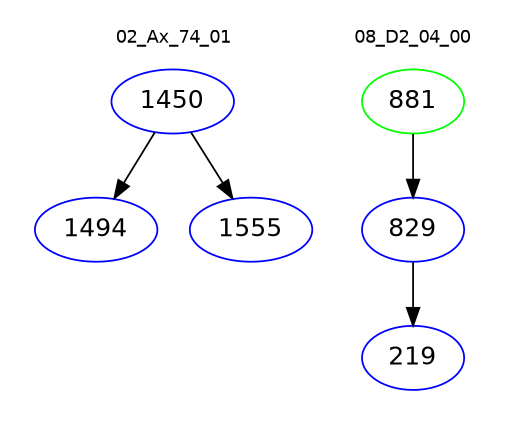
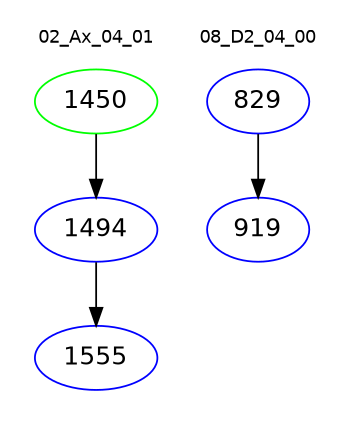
(174, 38) -> (96, 38)
(173, 101) -> (96, 101)
(413, 101) -> none
(207, 158) -> (96, 285)
(413, 358) -> (258, 230)
